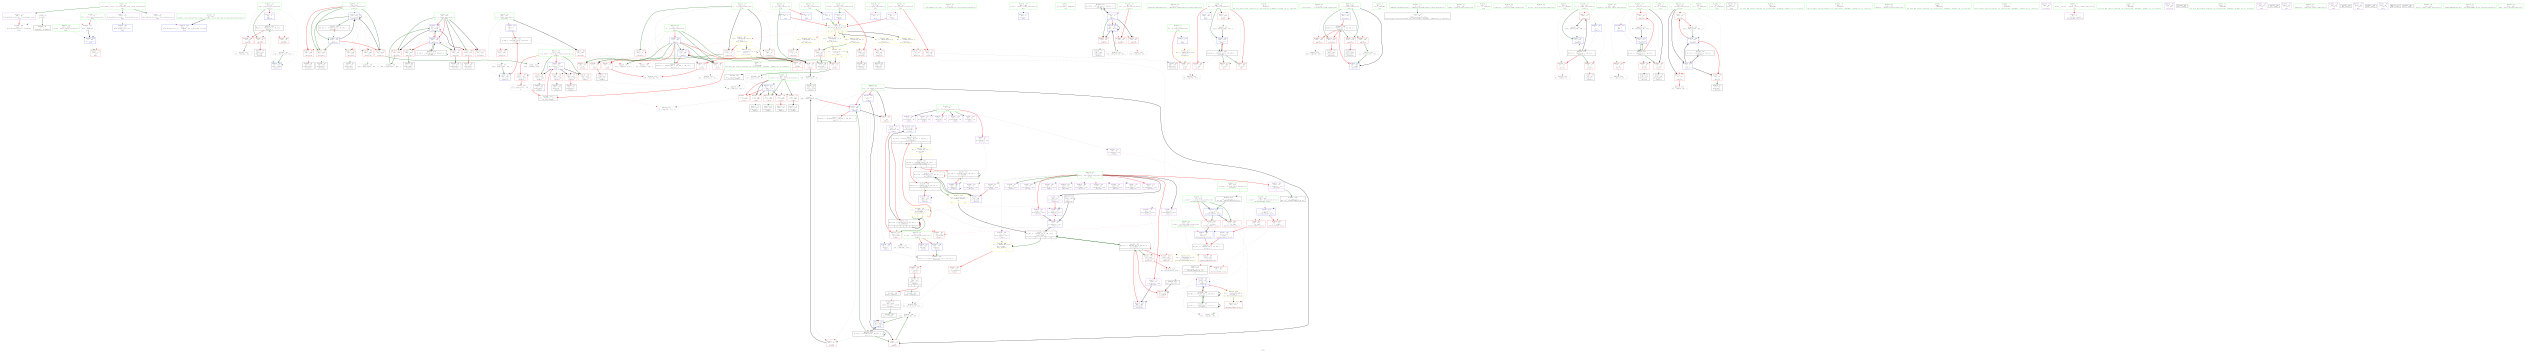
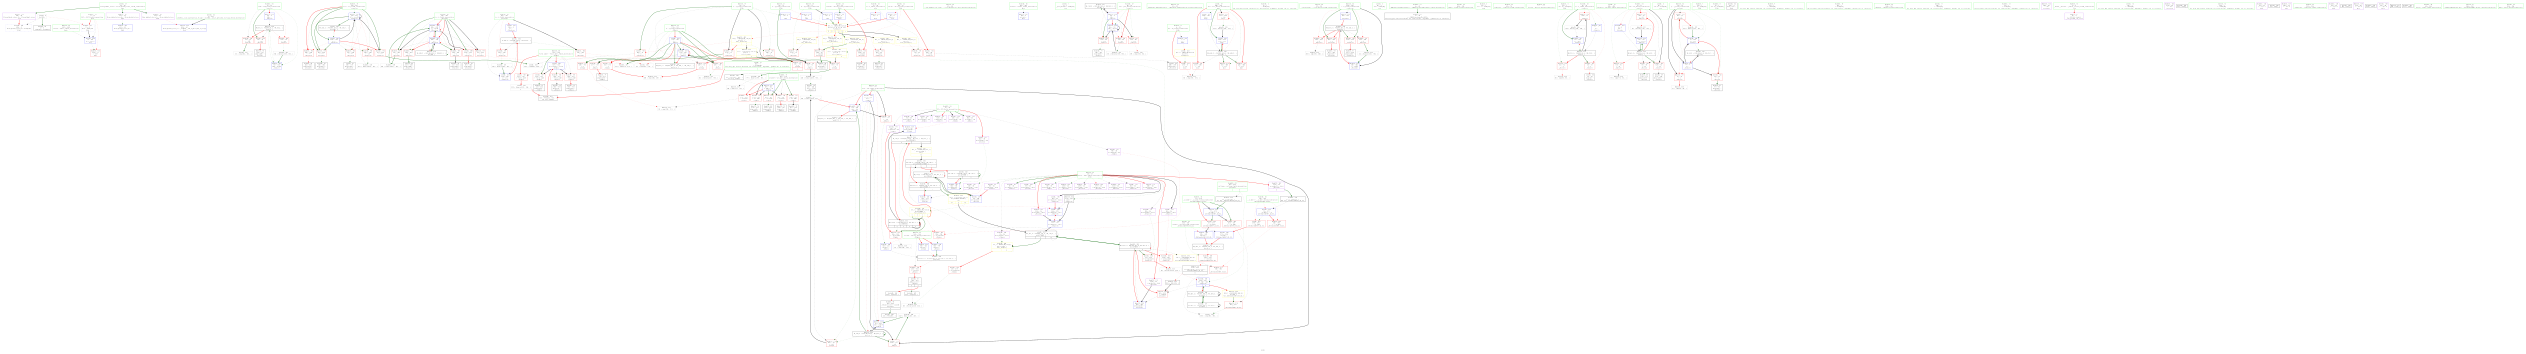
(795, 12) -> (795, 12)
(585, 77) -> none
